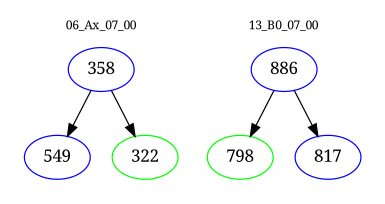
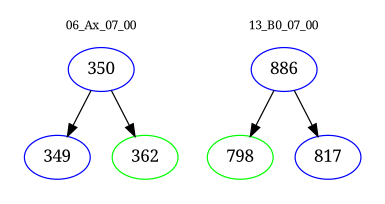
(101, 70) -> (101, 70)
(57, 157) -> (57, 157)
(145, 157) -> (145, 157)
